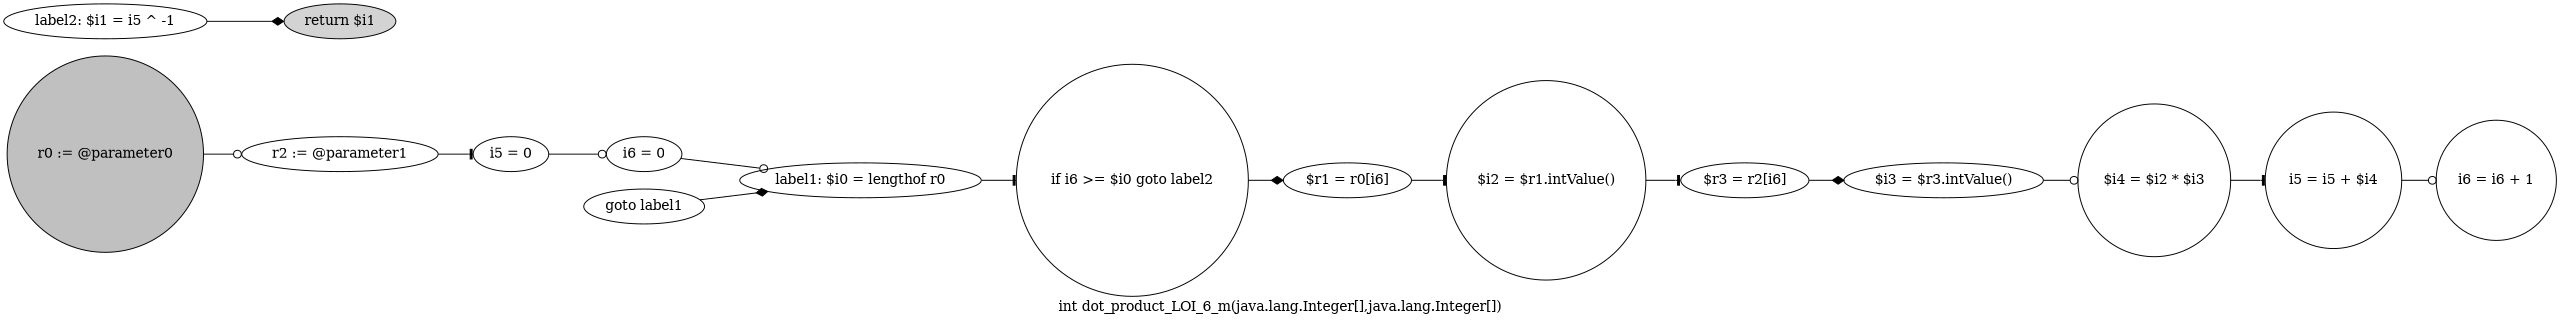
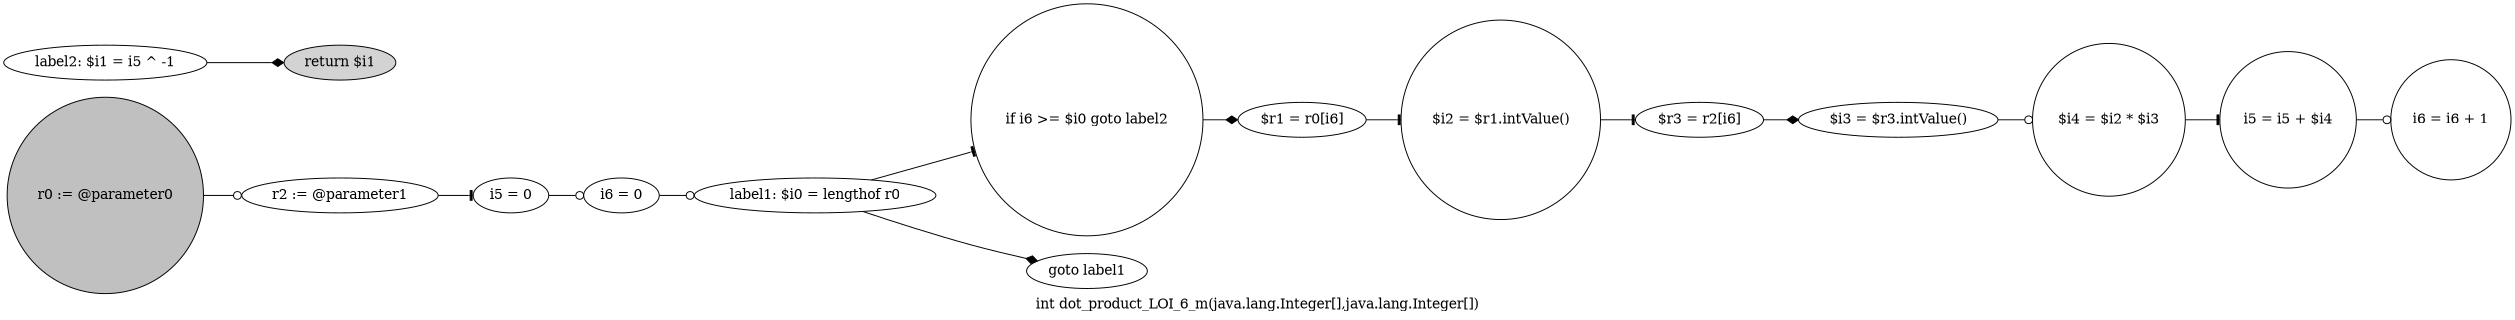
(728, 196) -> (944, 237)
